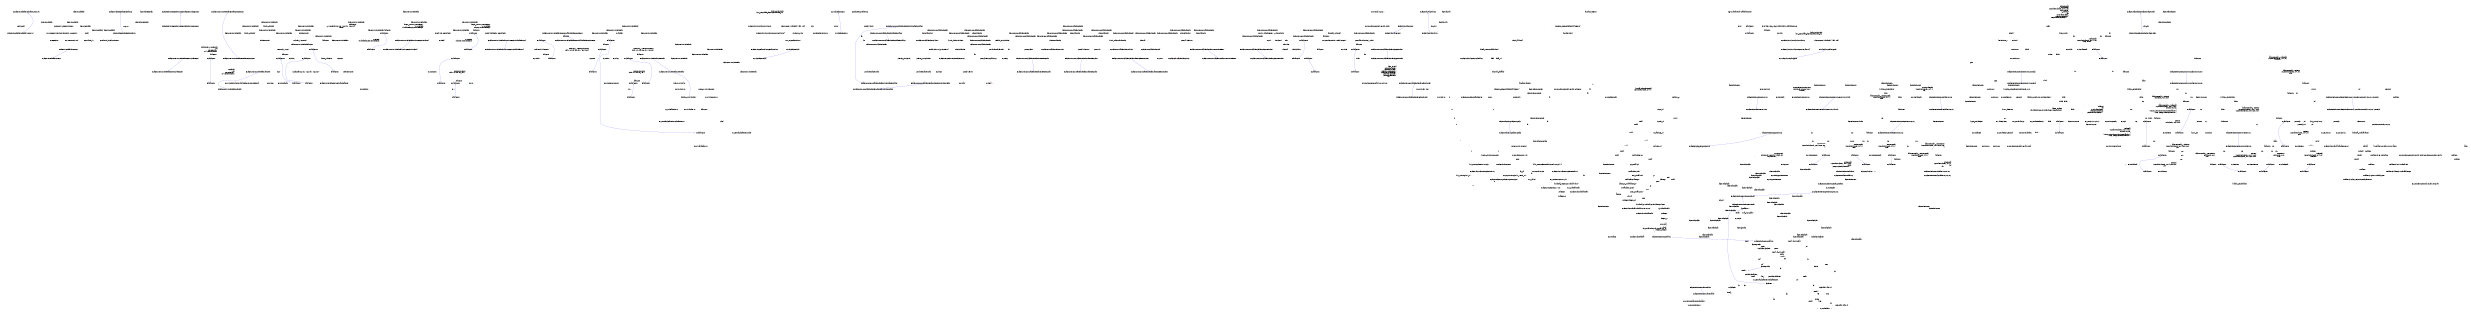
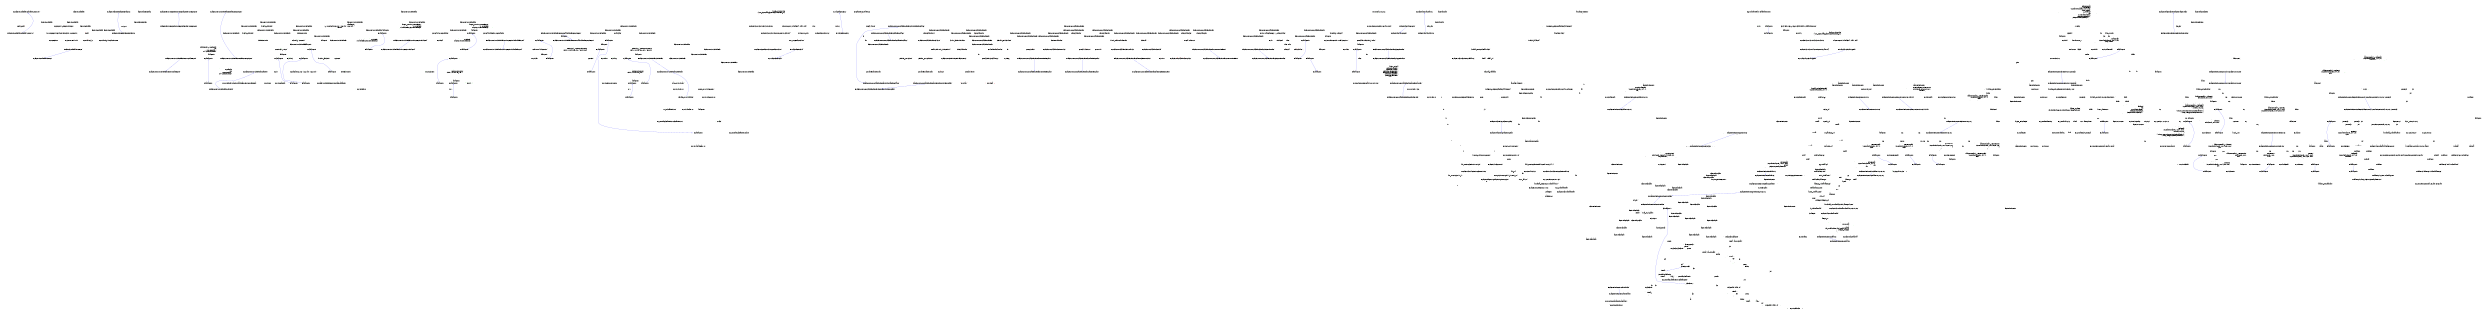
(2364, 156) -> (2458, 142)
(1762, 168) -> none
